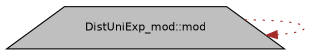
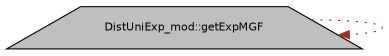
(146, 28) -> (184, 28)
